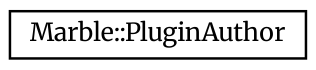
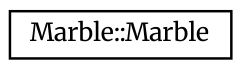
(158, 35) -> (121, 35)
